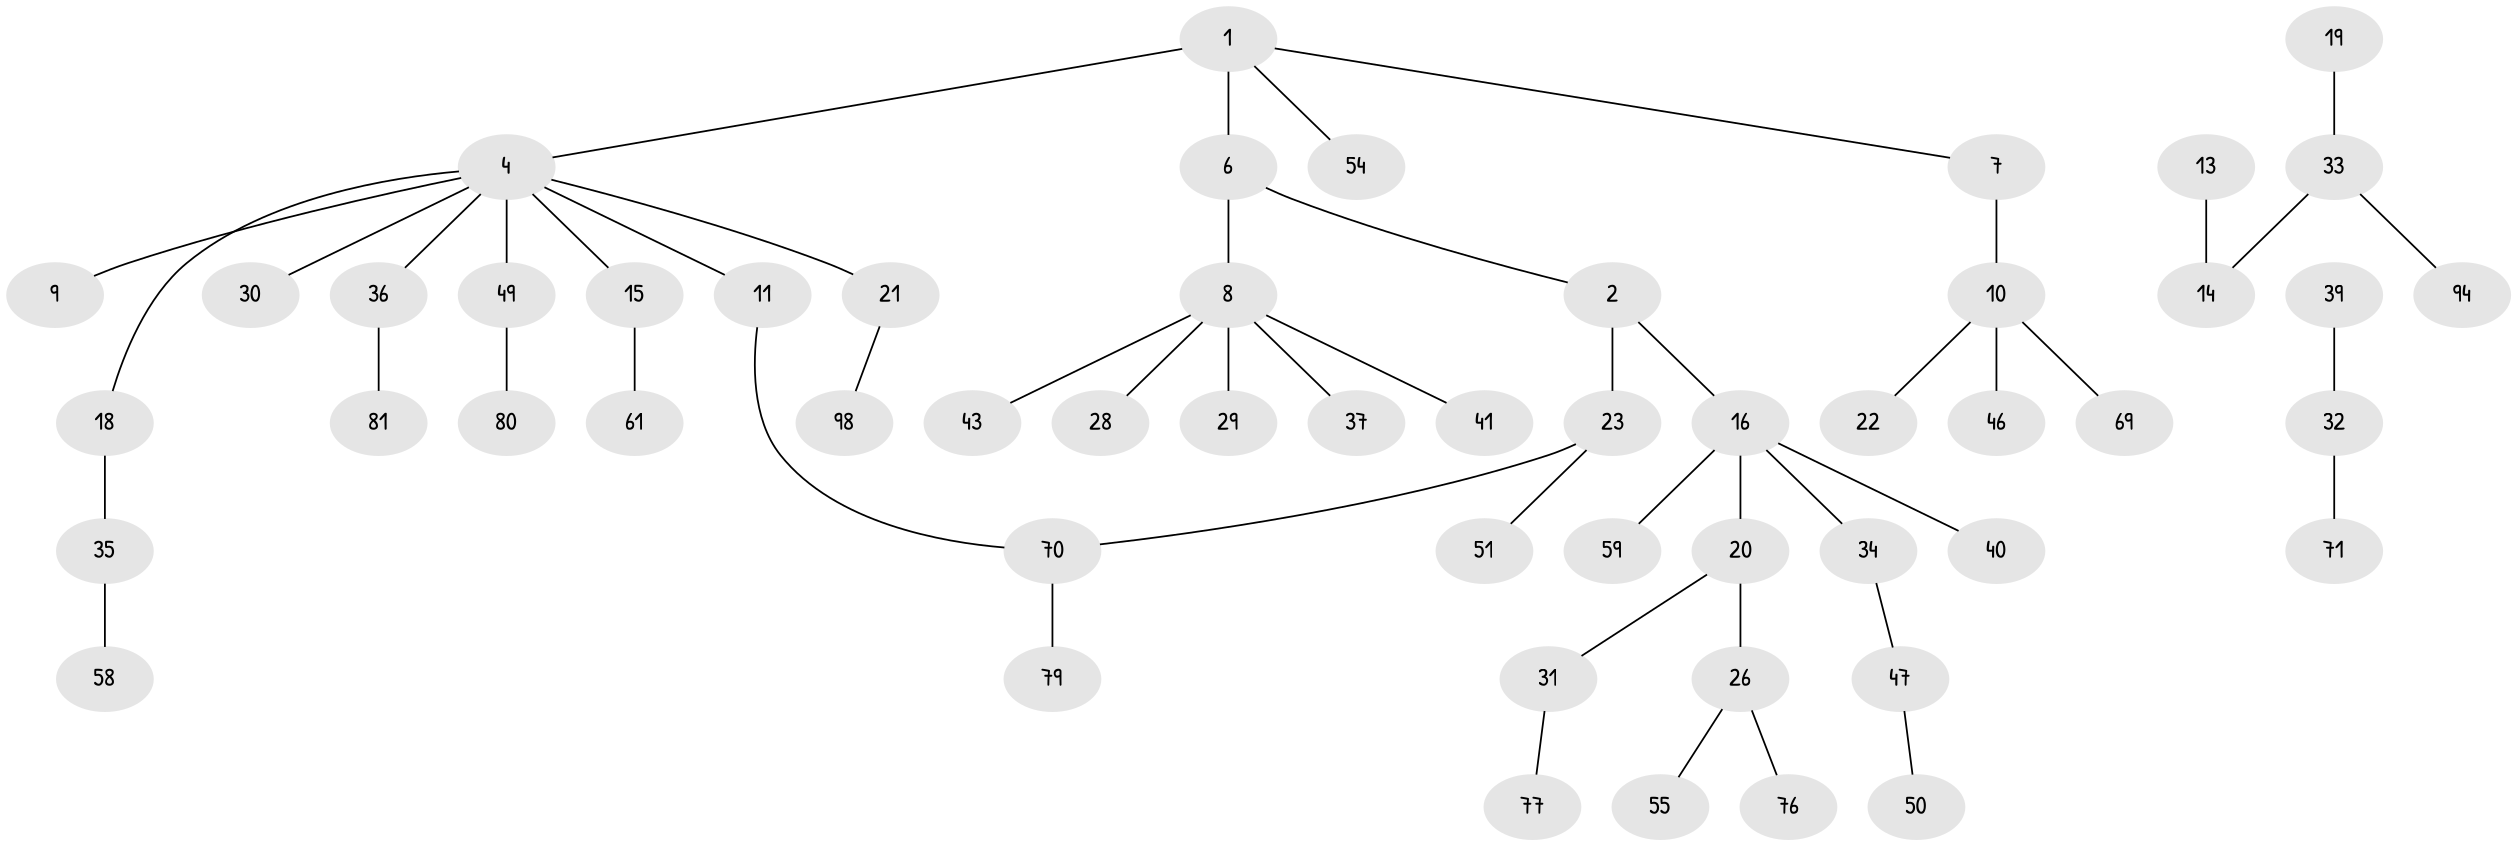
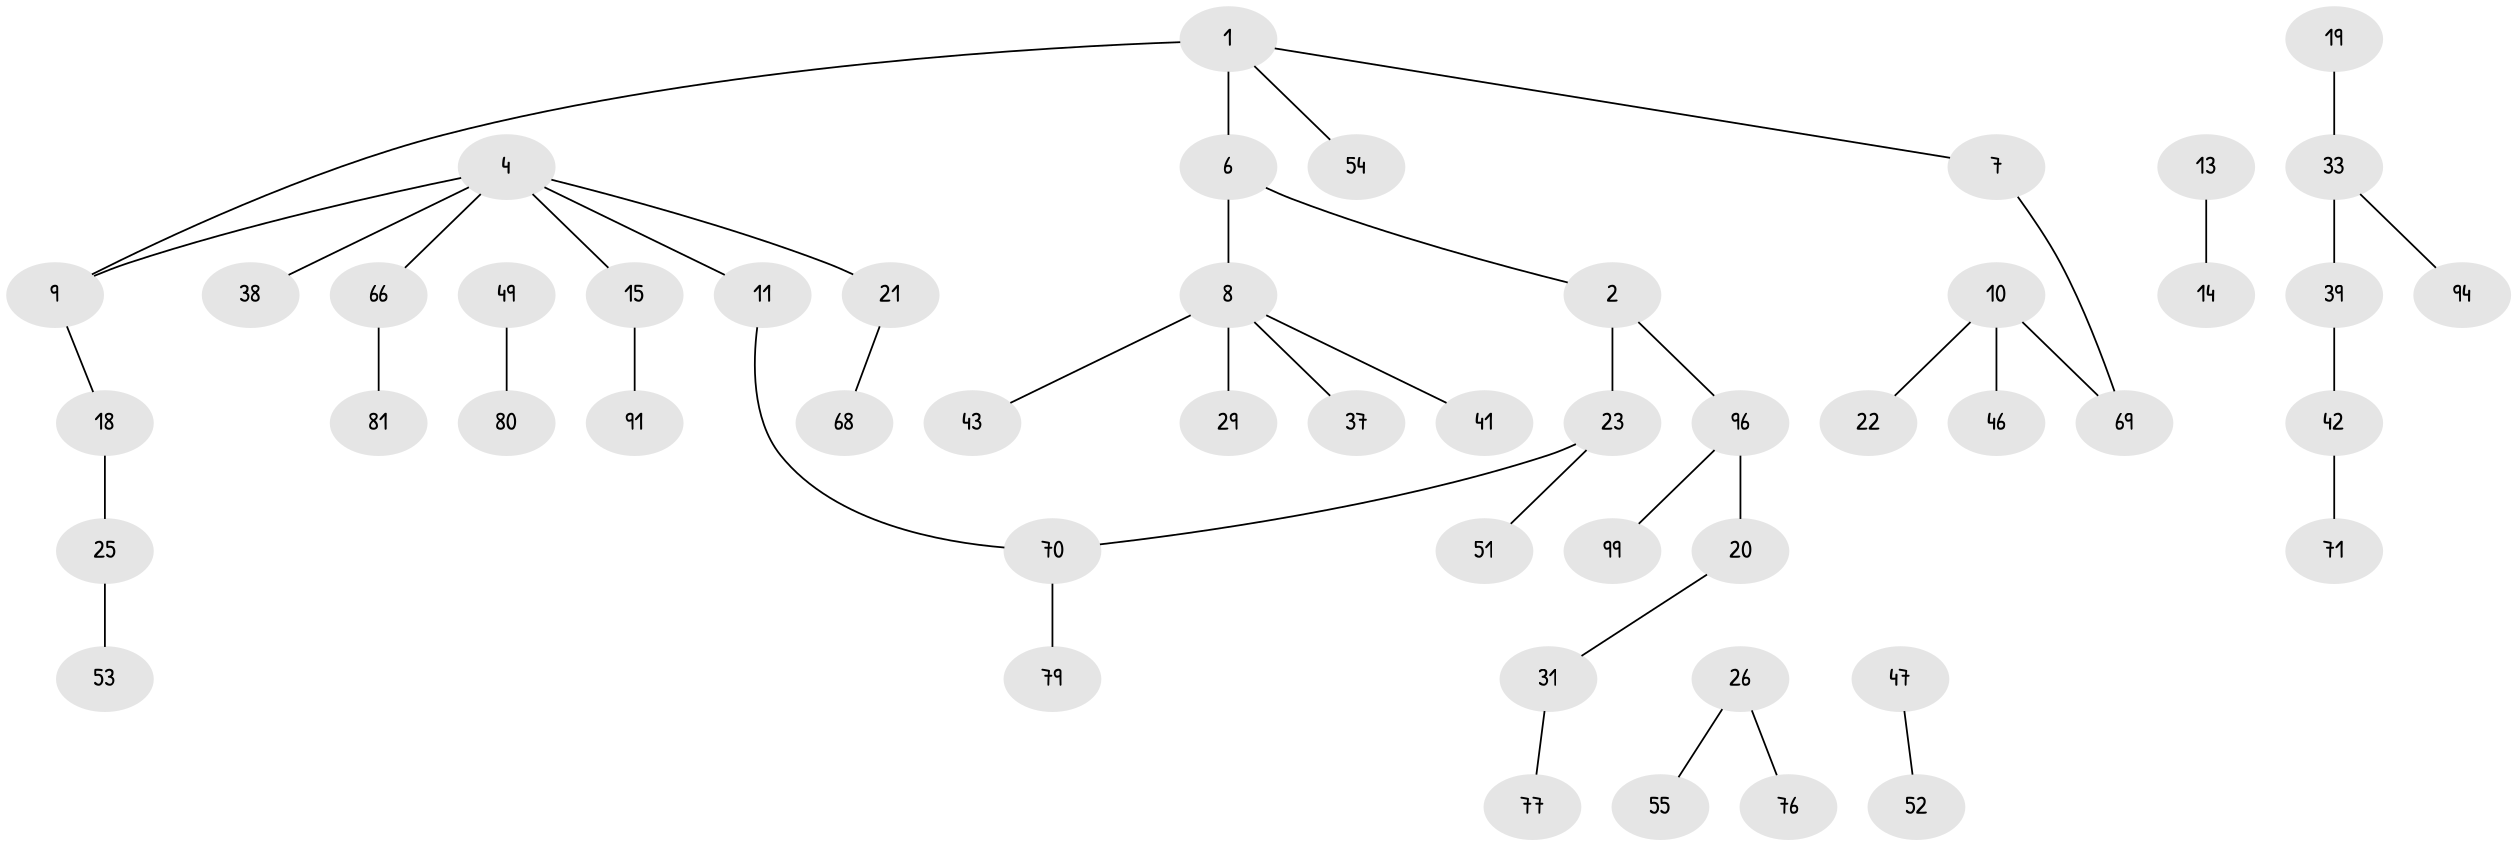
(867, 103) -> (622, 97)
(507, 231) -> none
(1996, 231) -> (2074, 290)
(2270, 231) -> (2334, 231)
(199, 254) -> (80, 359)
(251, 295) -> (251, 295)
(379, 295) -> (379, 295)
(635, 423) -> (635, 423)
(844, 423) -> (844, 423)
(1100, 423) -> none
(1740, 423) -> (1740, 423)
(2334, 423) -> (2334, 423)
(105, 551) -> (105, 551)
(1612, 551) -> (1612, 551)
(1868, 551) -> none
(1996, 551) -> none
(1740, 615) -> none
(105, 679) -> (105, 679)
(1916, 807) -> (1916, 807)
